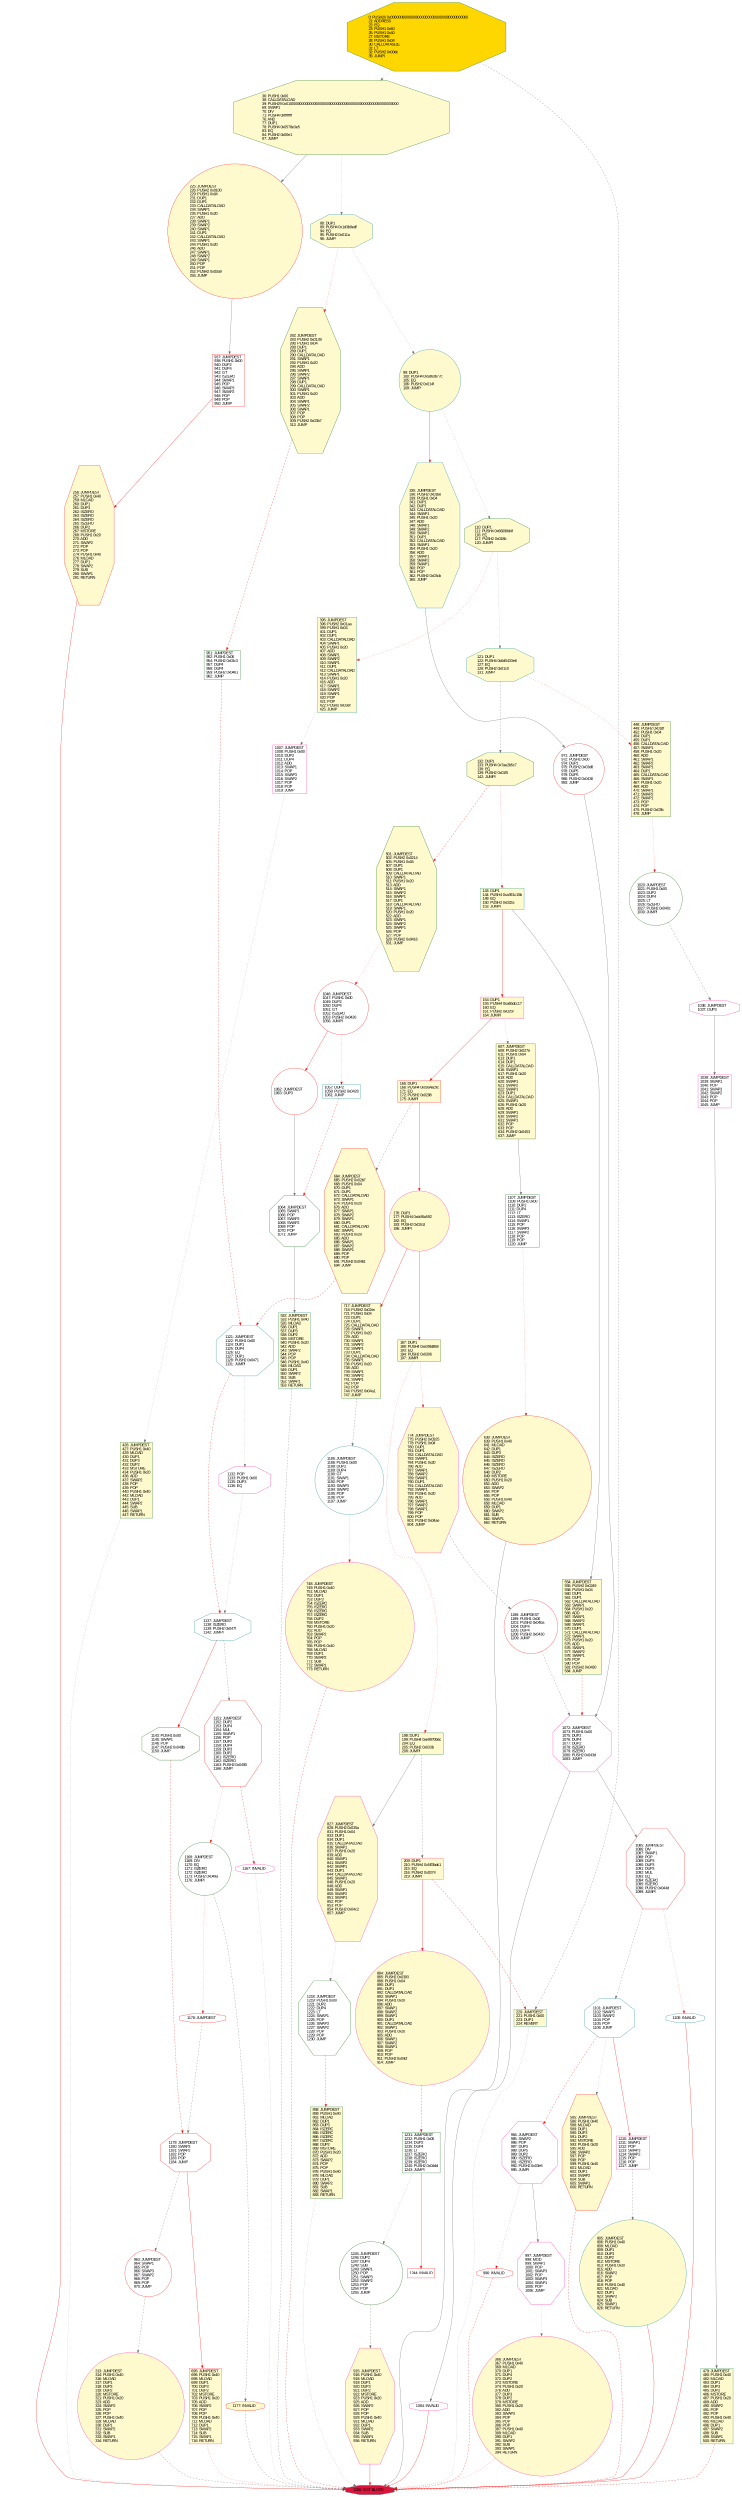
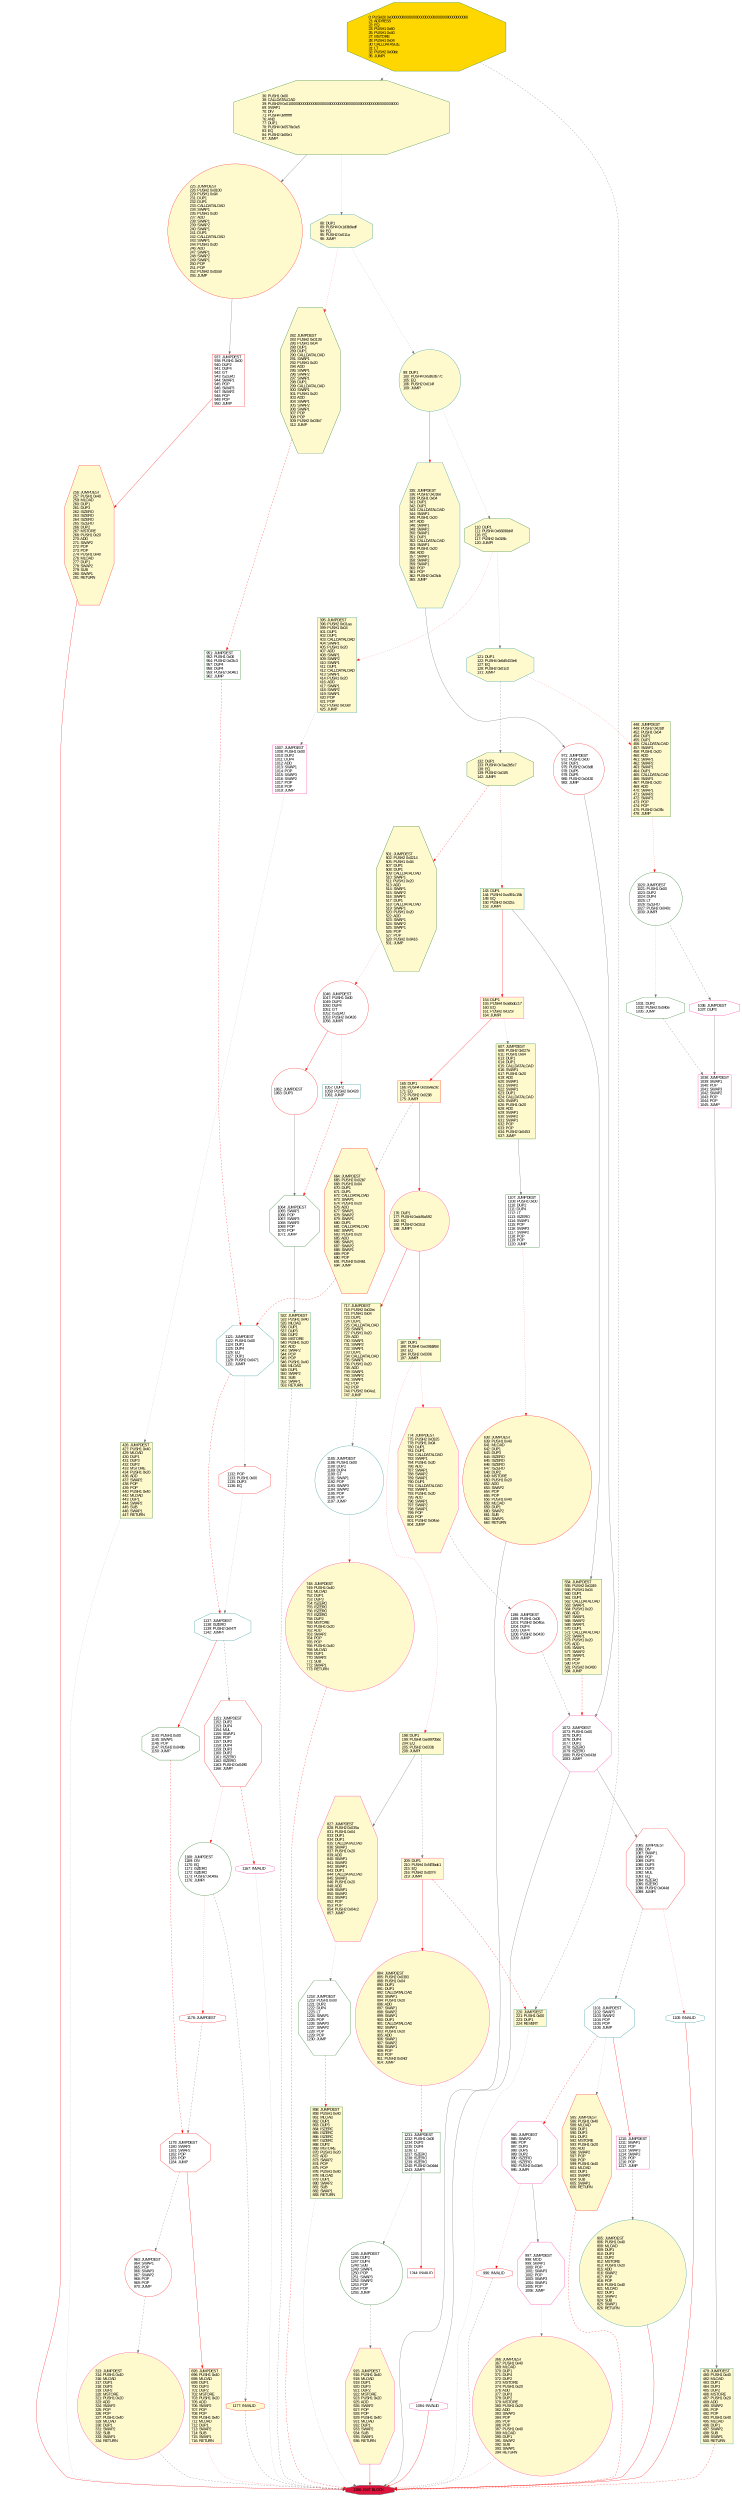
none -> (656, 1008)
(245, 1480) -> (245, 1480)
(470, 2408) -> (470, 2408)
